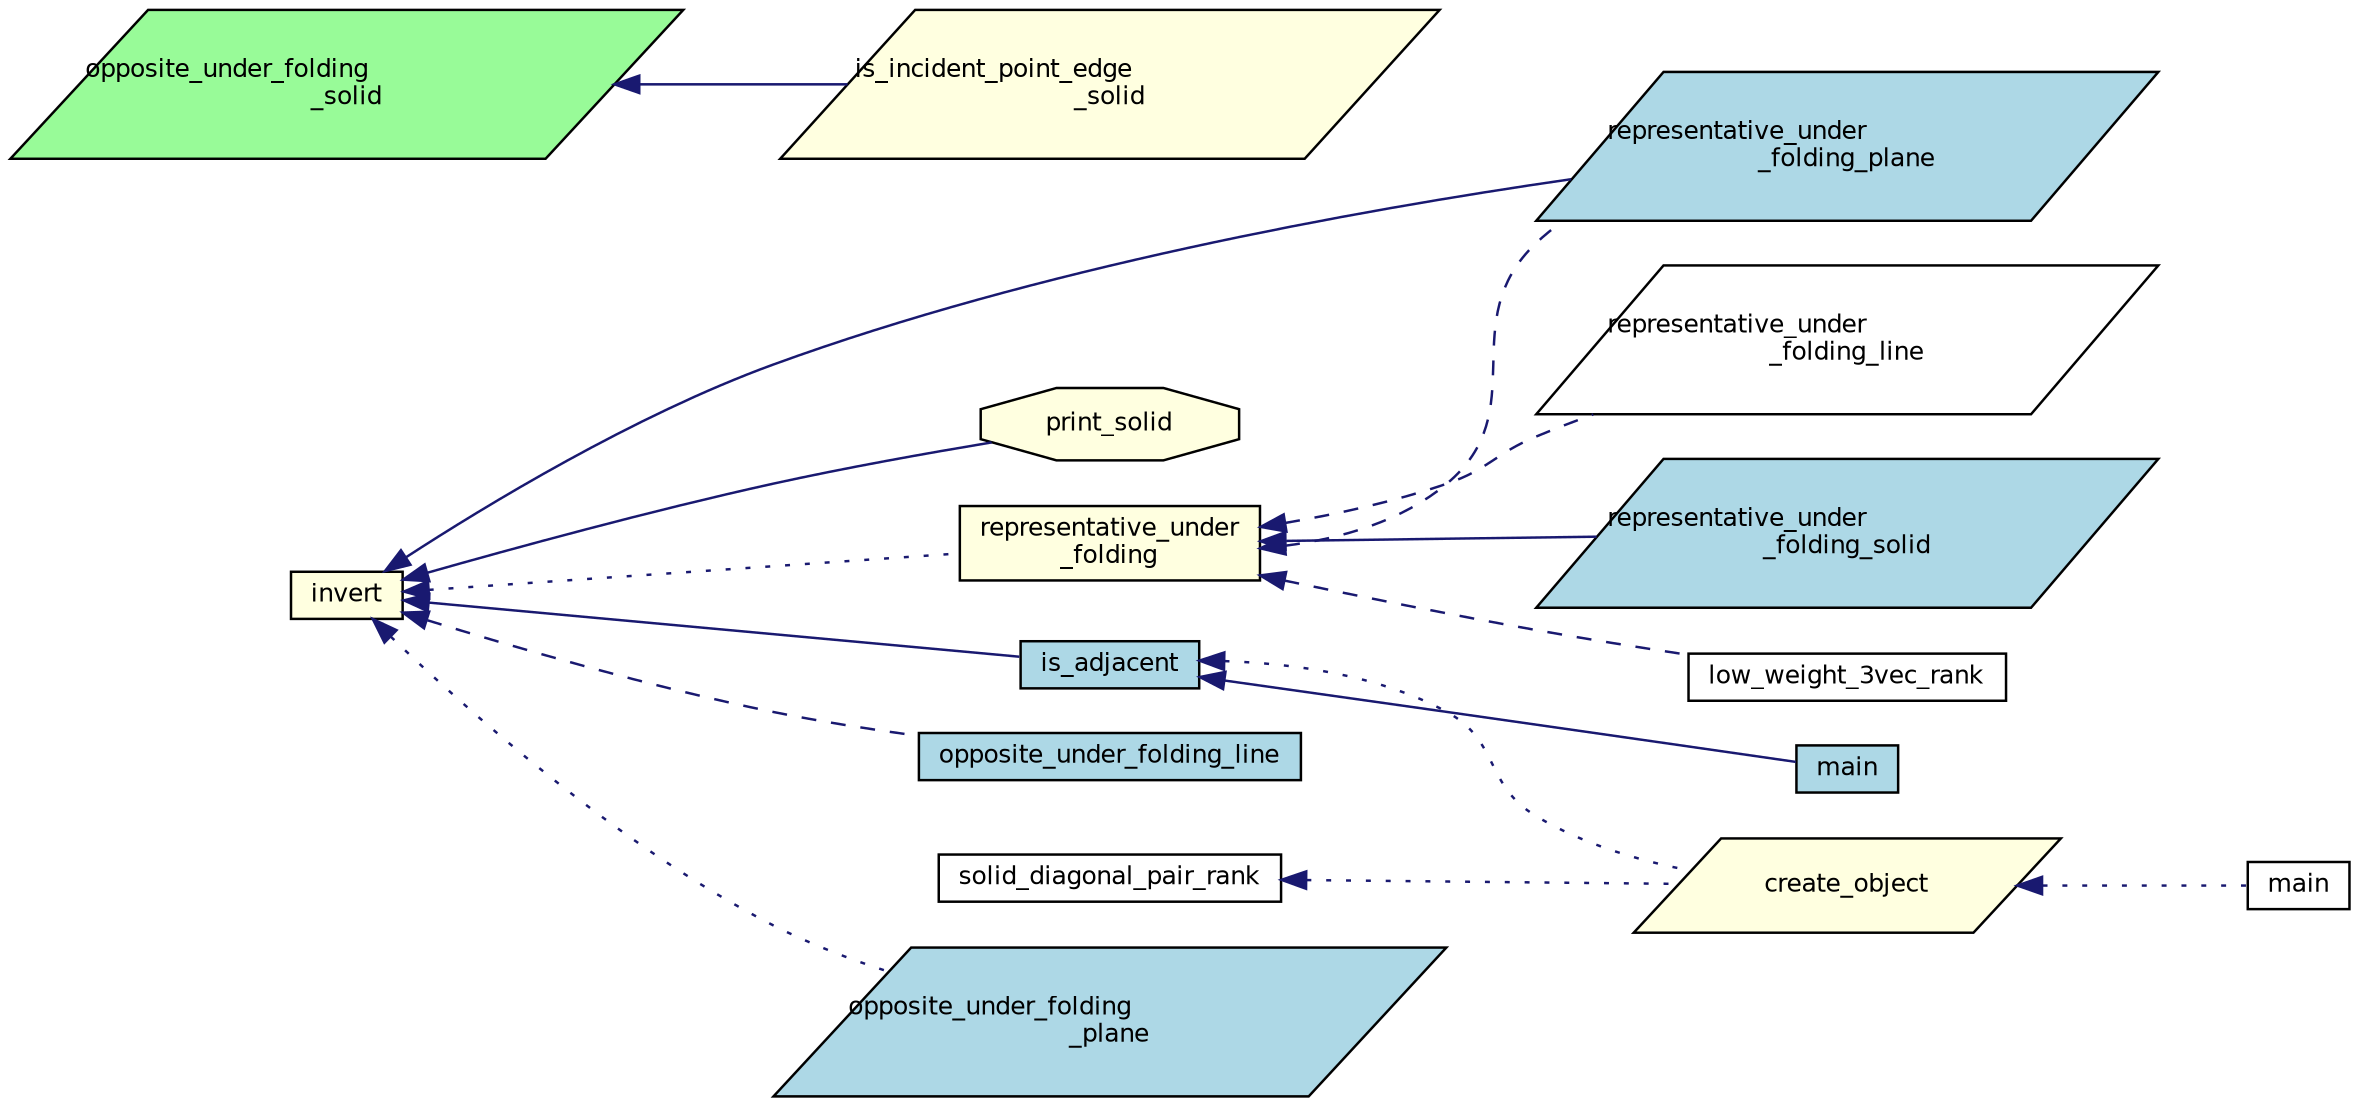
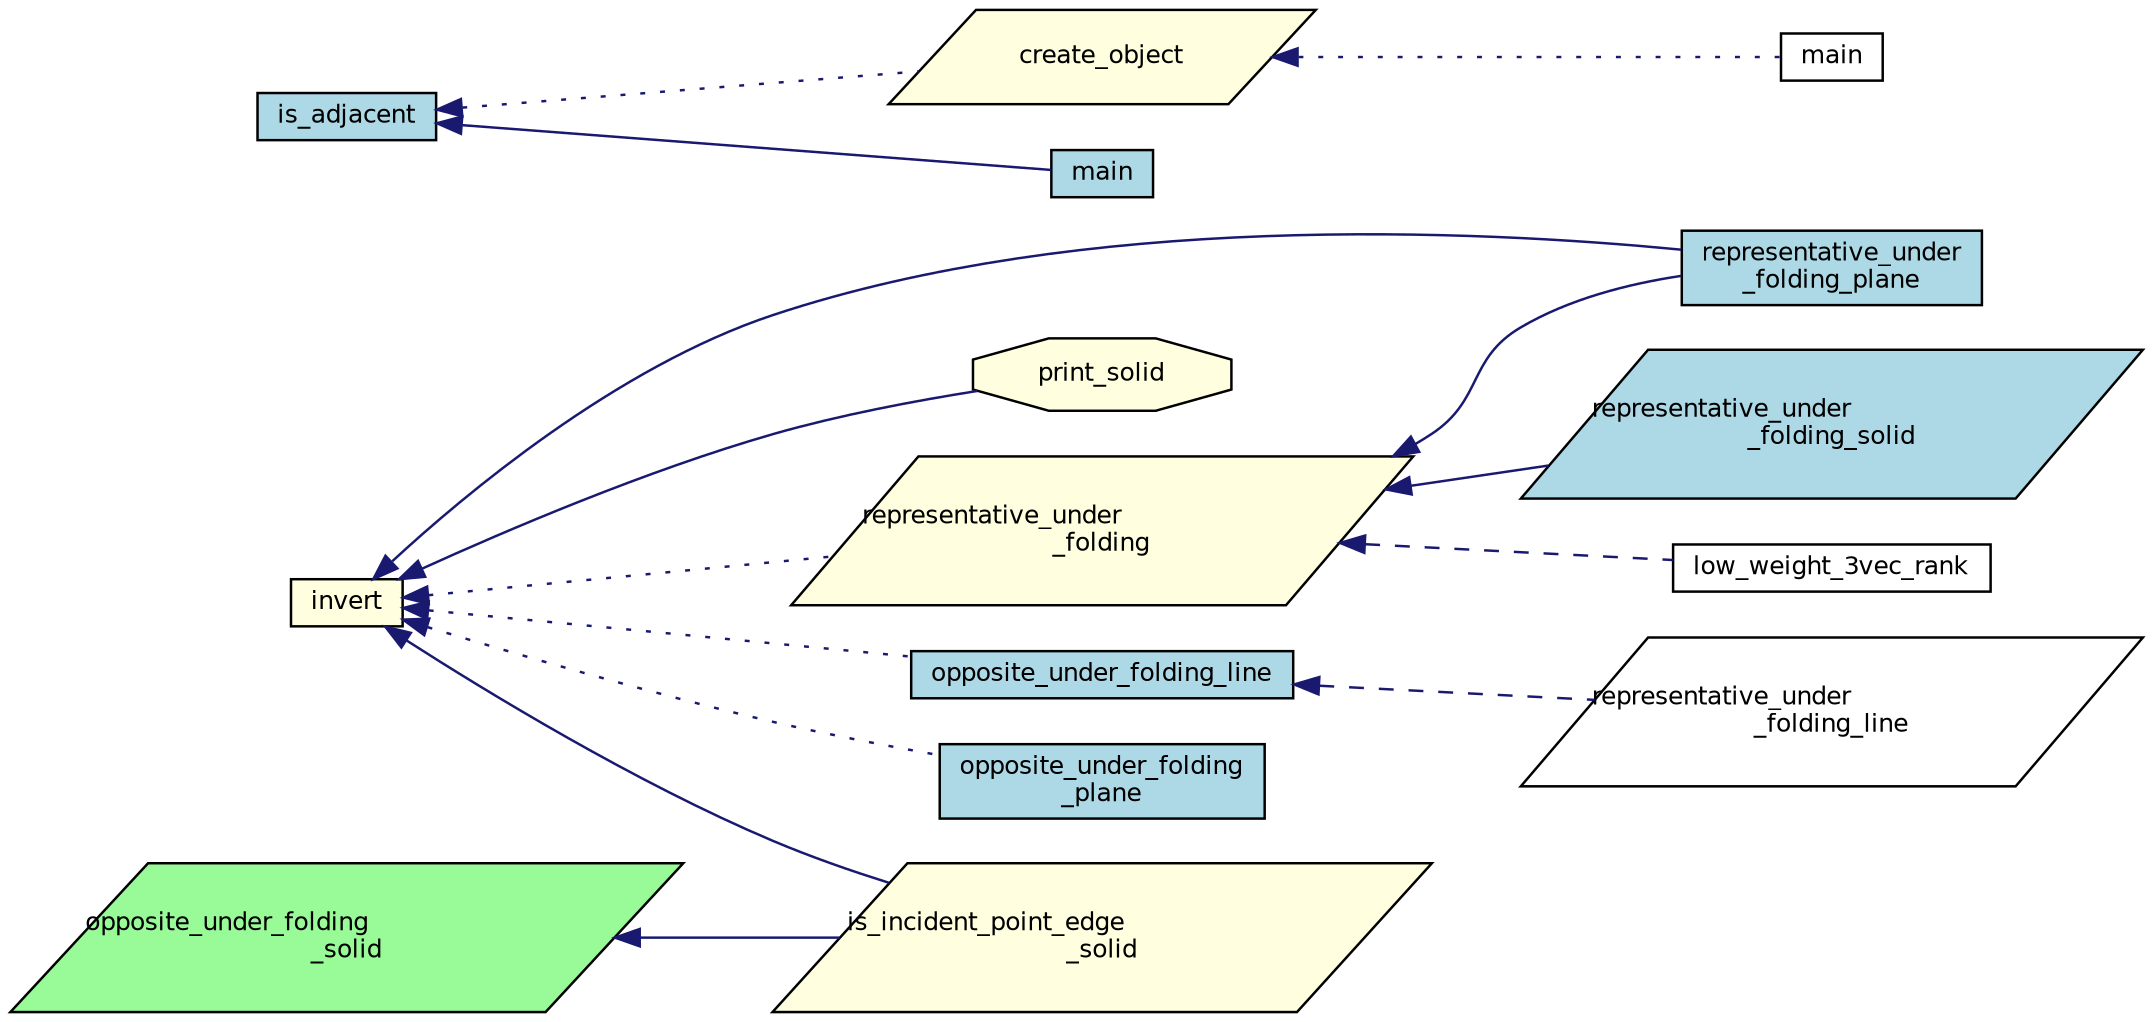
(1847, 146) -> (1832, 268)
(1483, 434) -> (1525, 325)
(1482, 467) -> (1457, 693)
(1110, 543) -> (1102, 531)
(724, 630) -> (640, 777)
(670, 689) -> (670, 634)
(1110, 878) -> none
(1110, 1022) -> (1102, 781)
